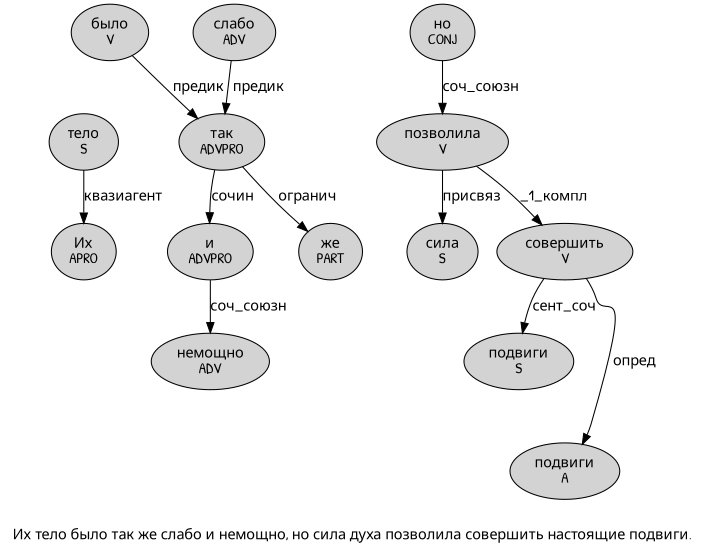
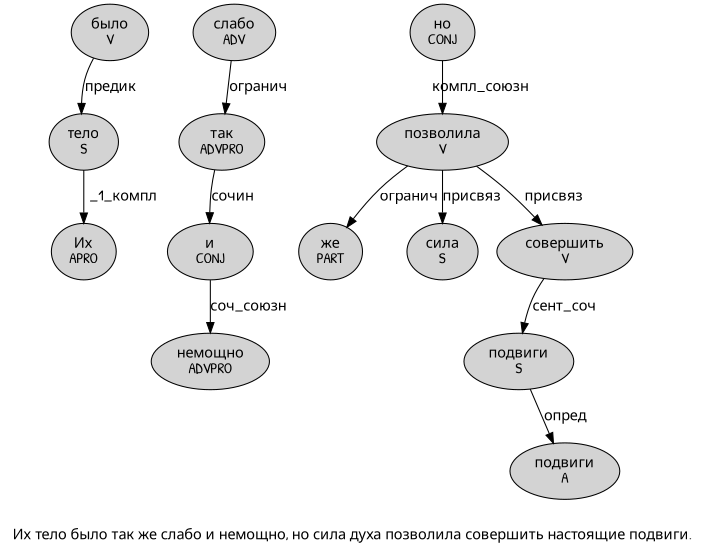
(161, 84) -> (85, 80)
(258, 87) -> (258, 87)
(481, 87) -> (481, 87)
(270, 196) -> (378, 190)
(124, 197) -> (124, 197)
(554, 197) -> (554, 197)
(210, 252) -> (210, 252)
(610, 351) -> (540, 411)
(210, 361) -> (210, 361)
